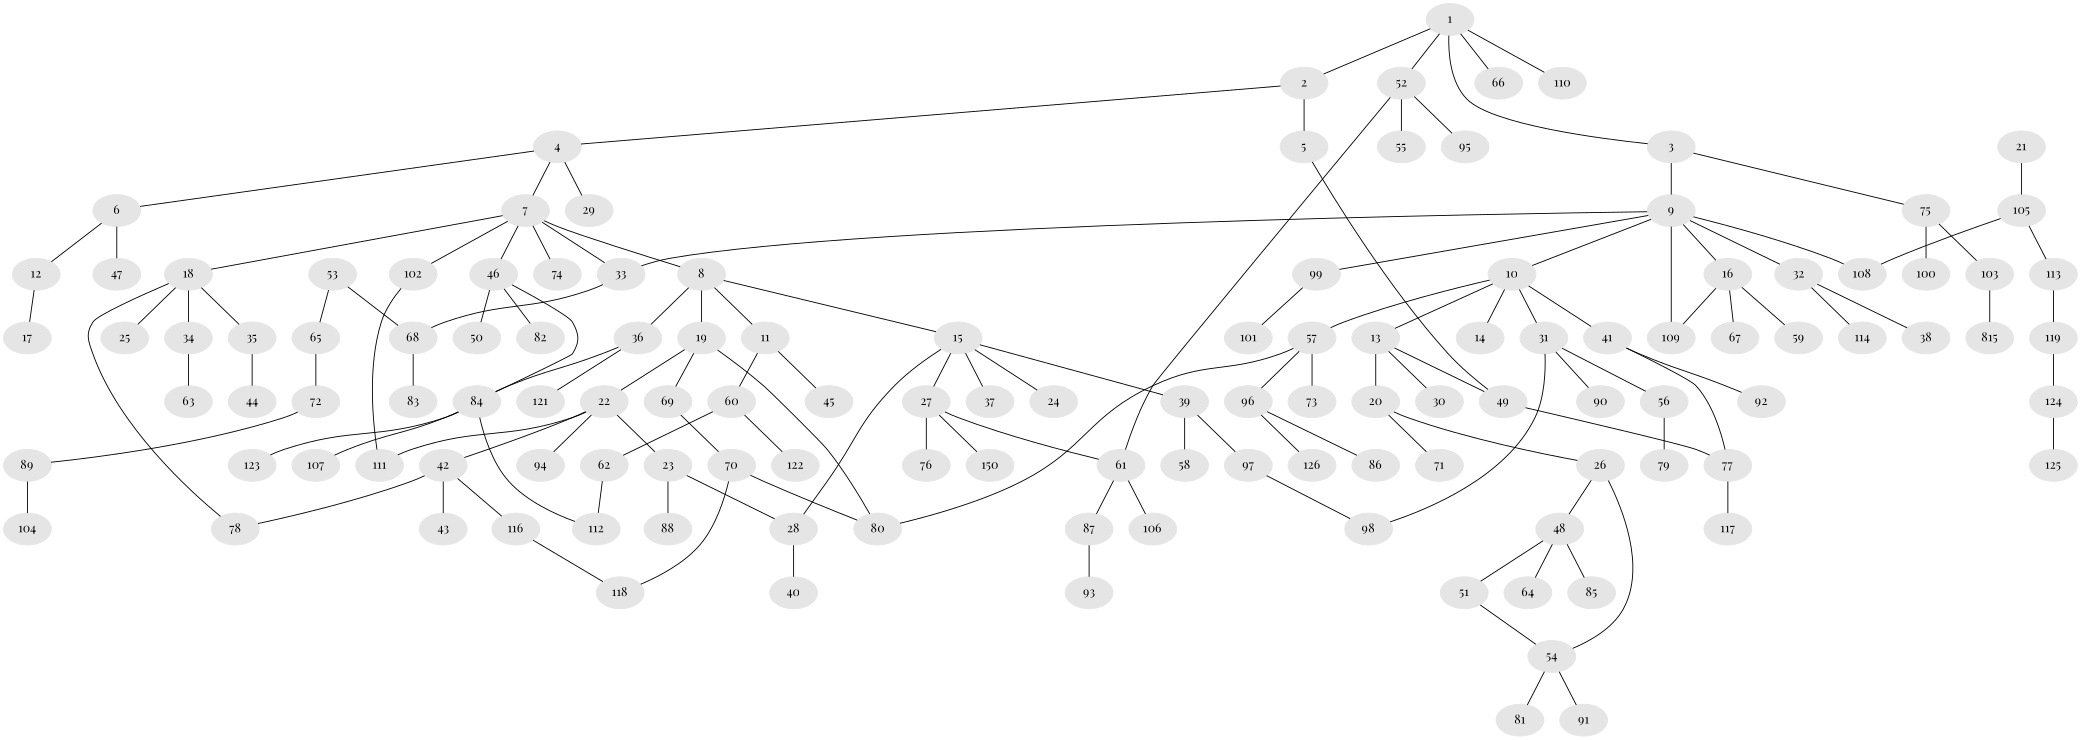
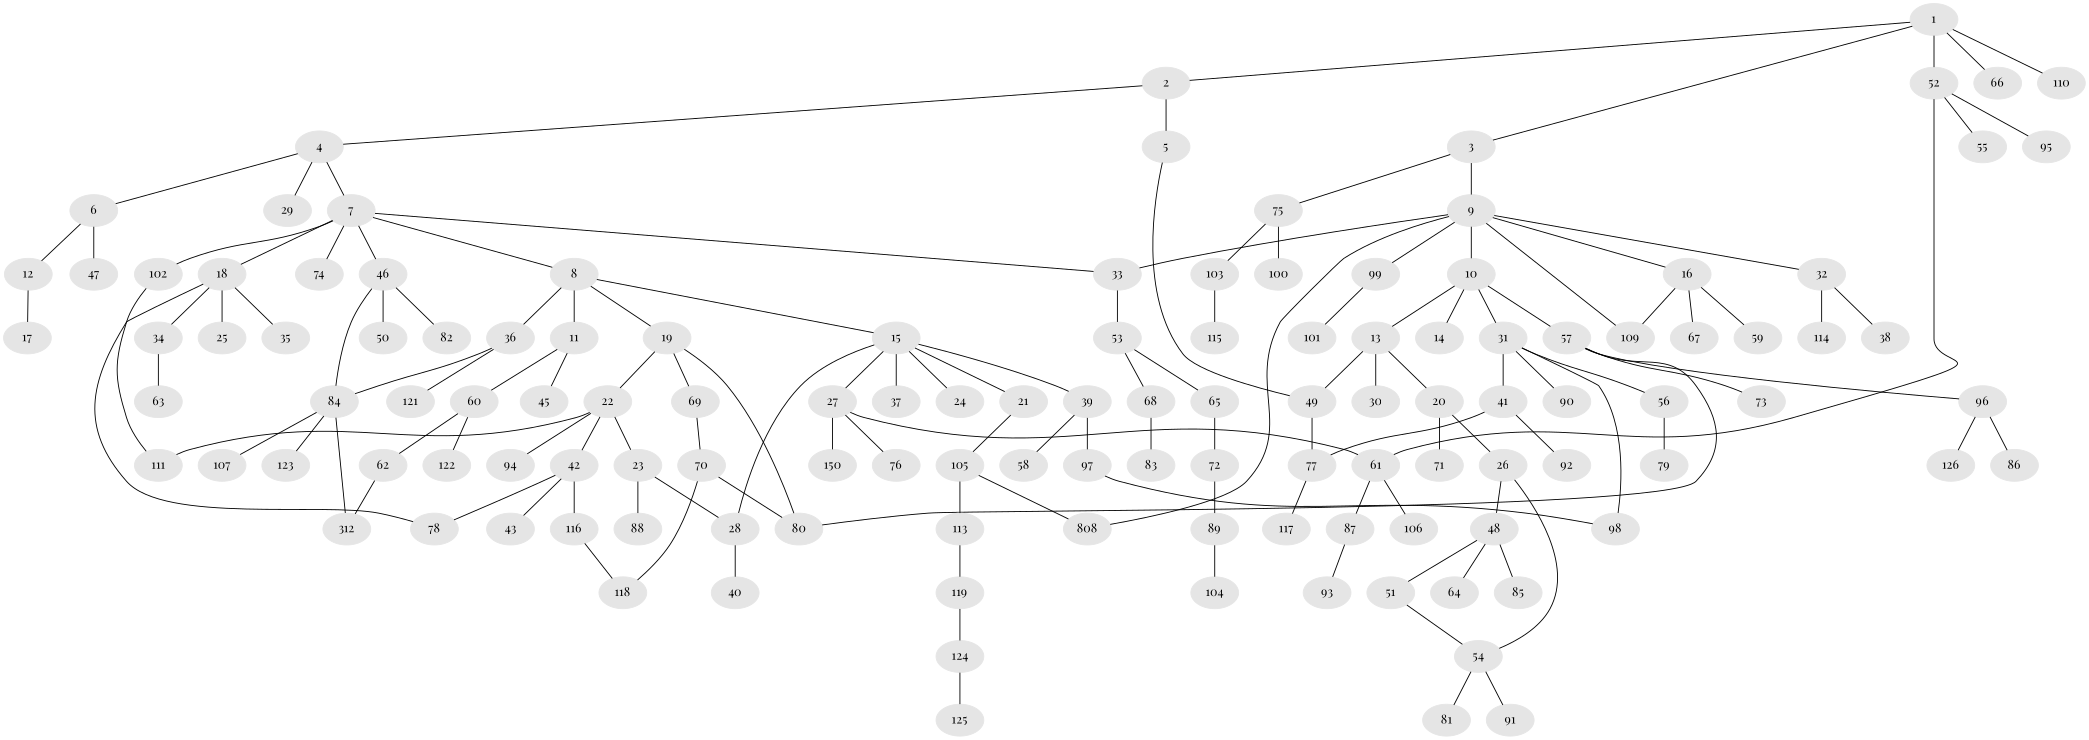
(1862, 274) -> (1087, 529)
(526, 305) -> (1117, 306)
(1560, 306) -> (1503, 370)
(1990, 338) -> (1215, 338)
none -> (960, 370)
(252, 402) -> none
(596, 529) -> (347, 529)
